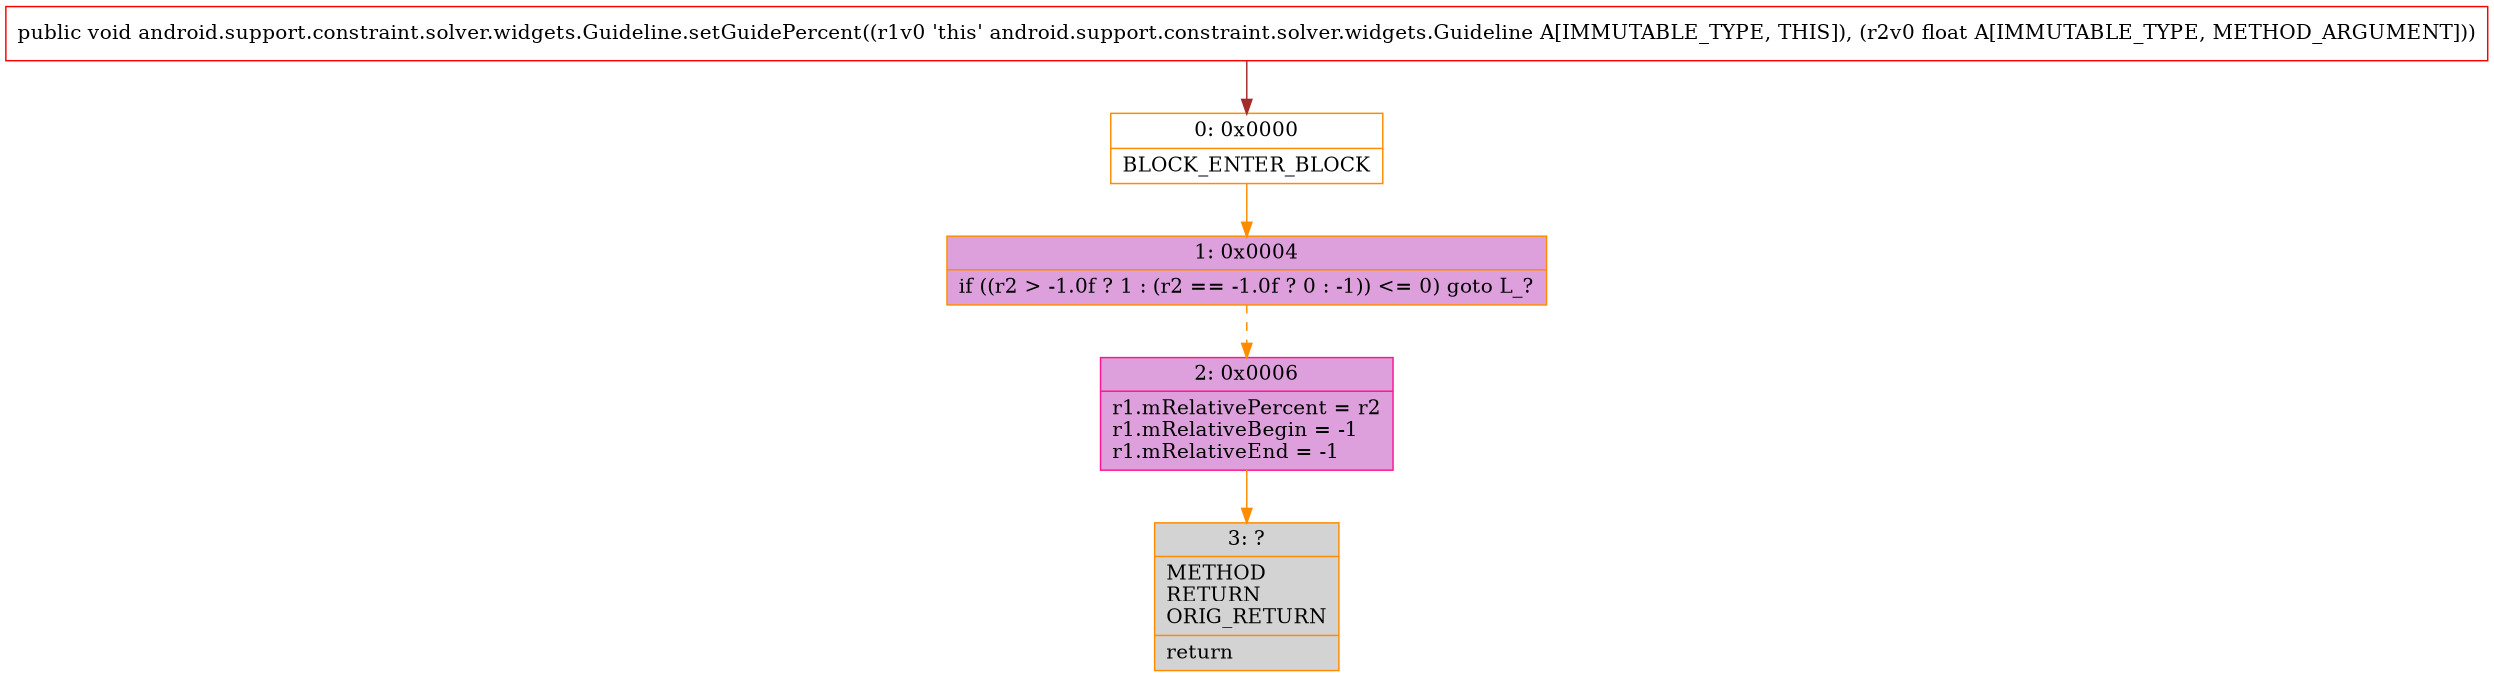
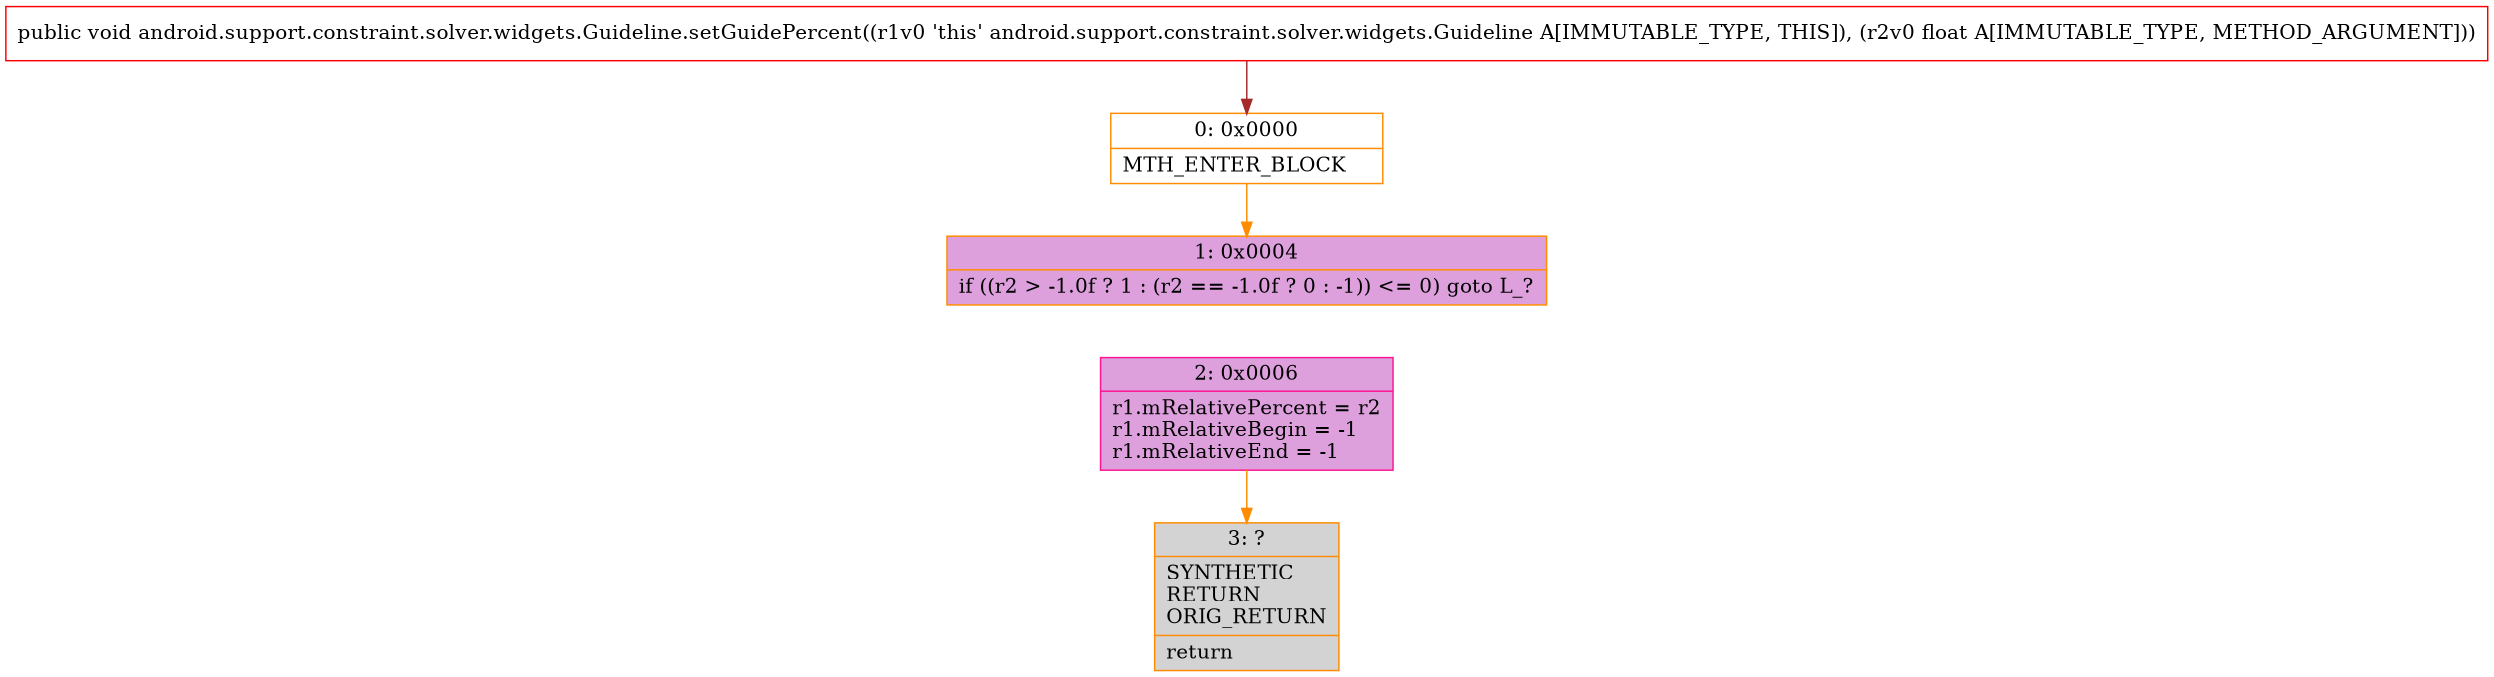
(1247, 165) -> (1235, 165)
(1247, 324) -> none
(1217, 573) -> (1231, 573)
